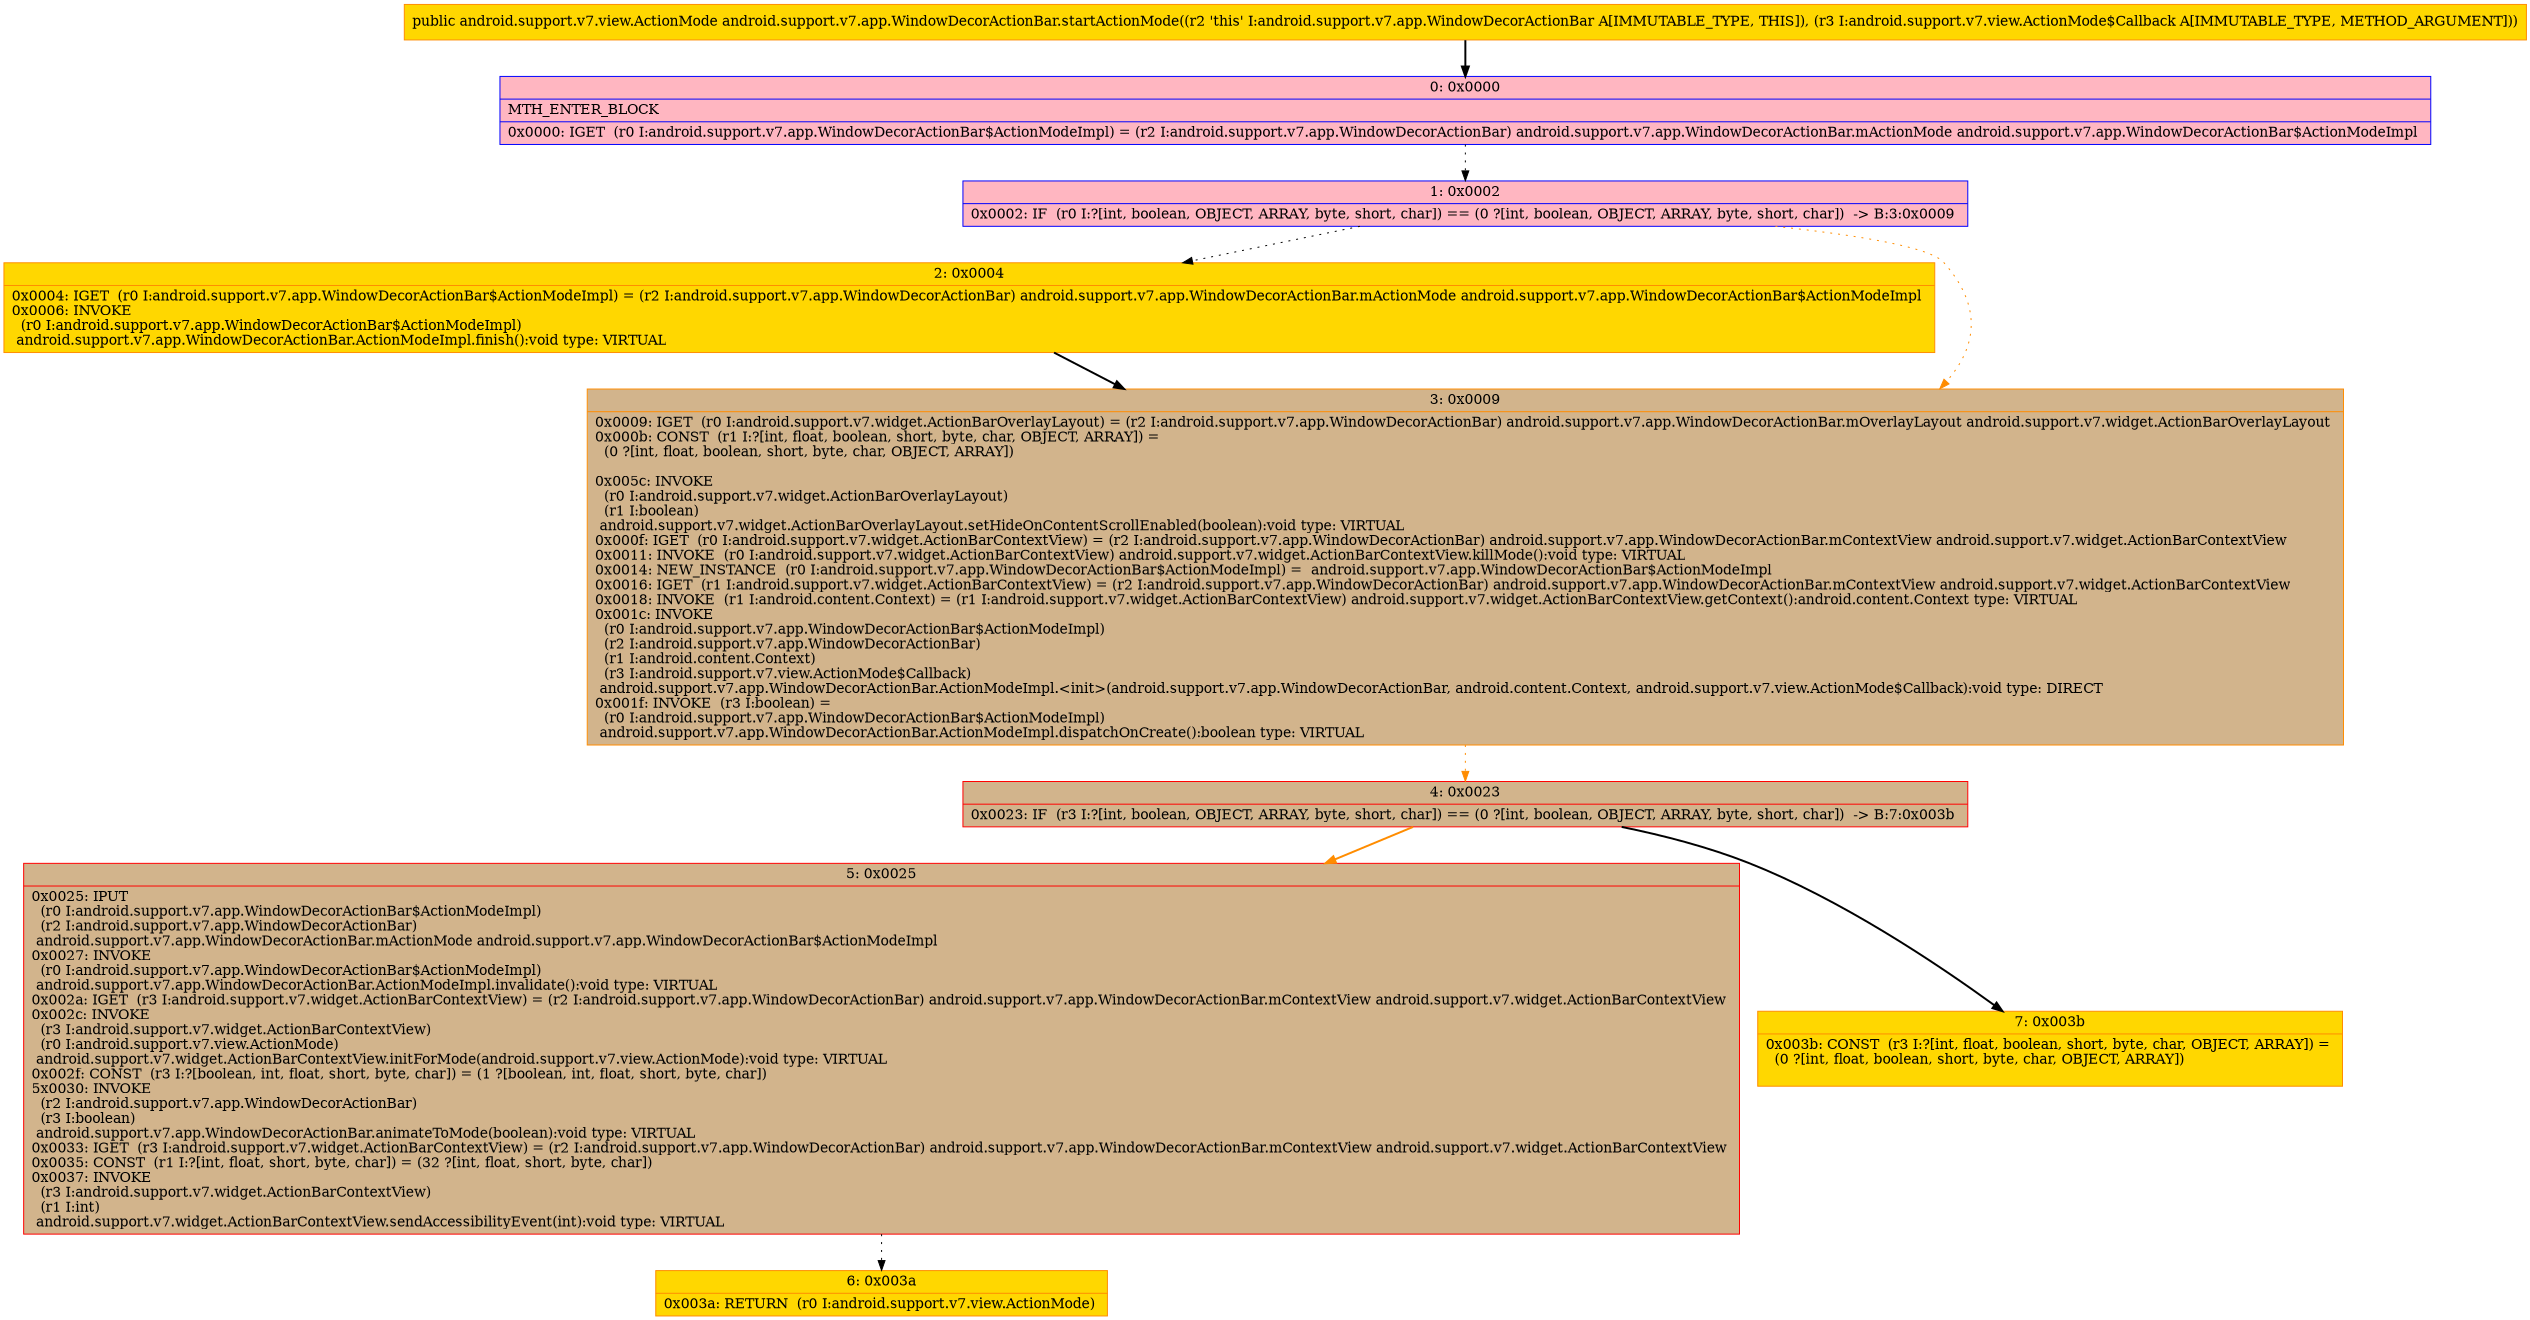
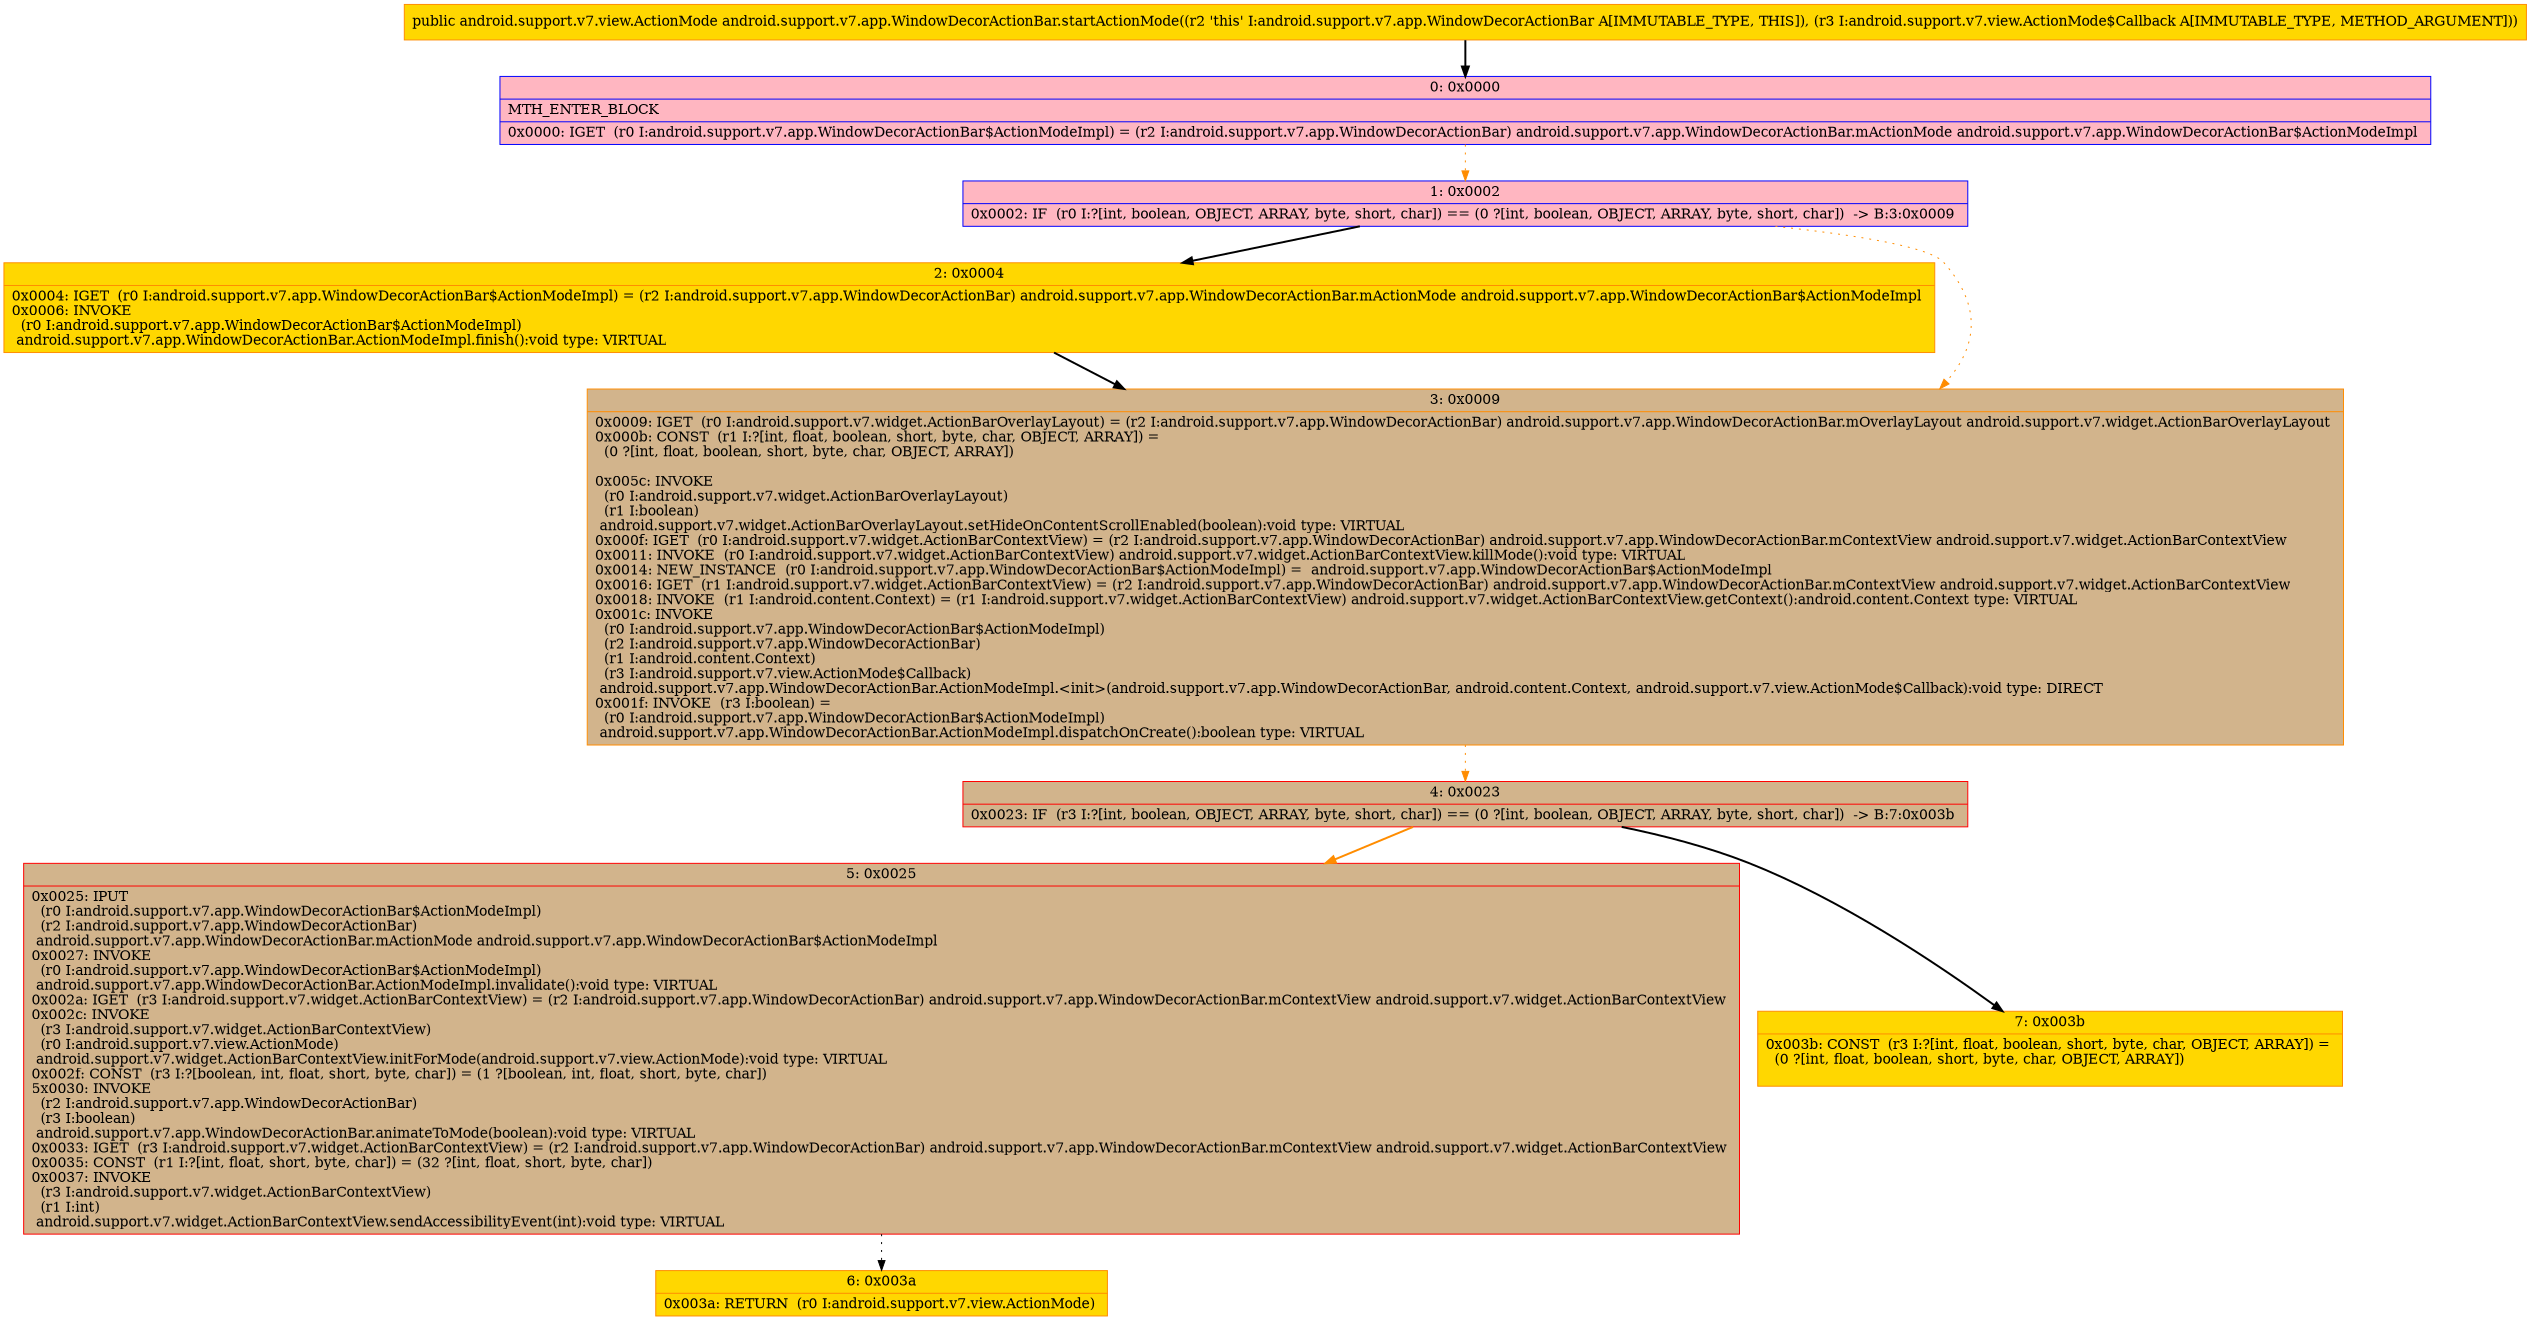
(1465, 158) -> (1465, 158)
(1276, 244) -> (1276, 244)
